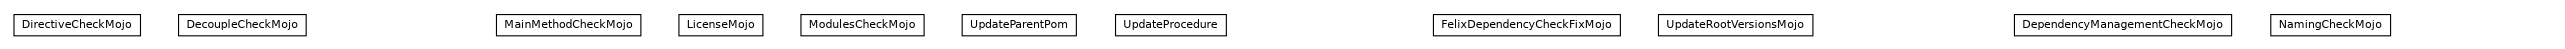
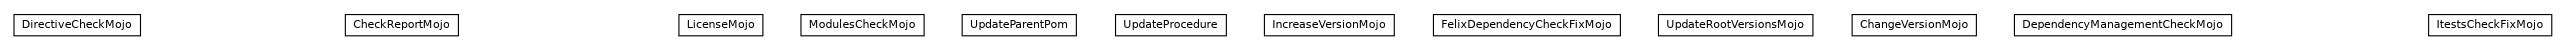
(242, 25) -> none
none -> (401, 25)
(568, 25) -> none
none -> (1329, 25)
none -> (1914, 25)
(2330, 25) -> none
none -> (2490, 25)
